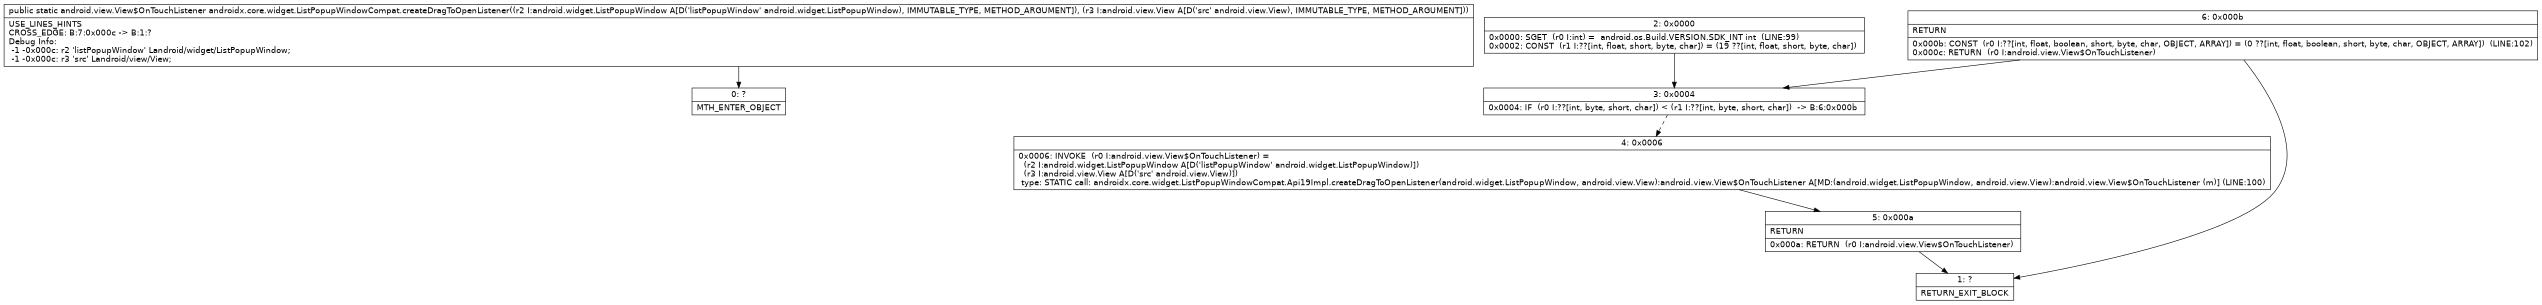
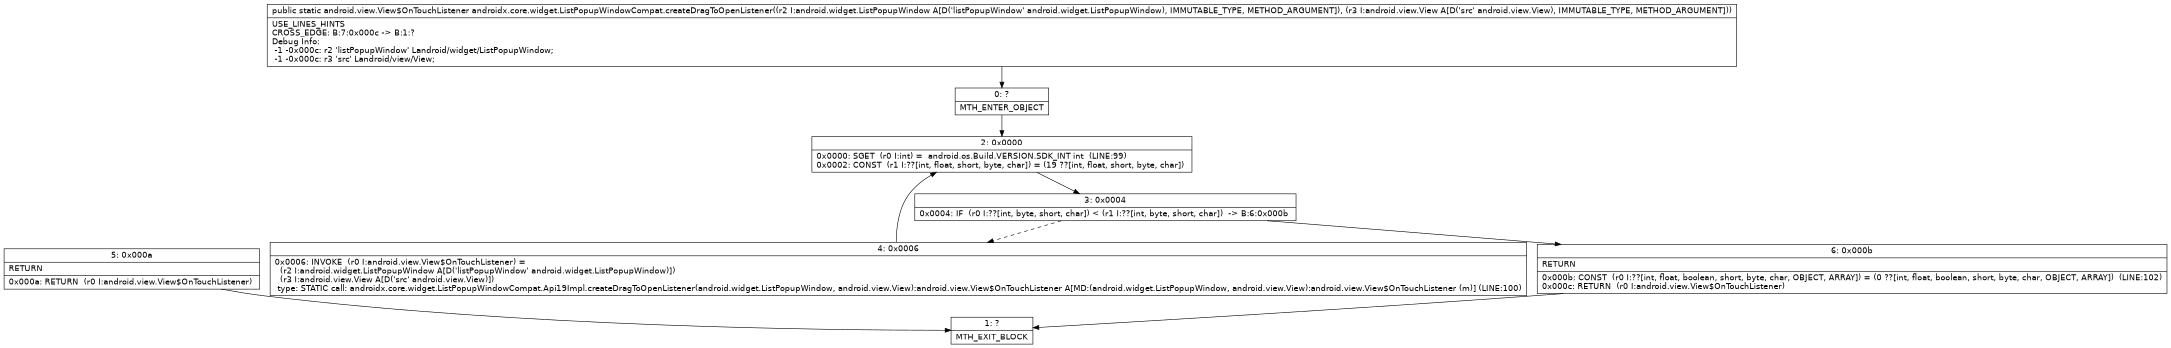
(1905, 74) -> (1411, 232)
none -> (1002, 123)
(1777, 200) -> (904, 203)
(1965, 293) -> (992, 337)
